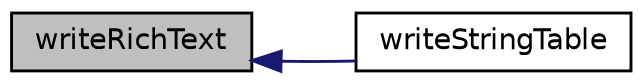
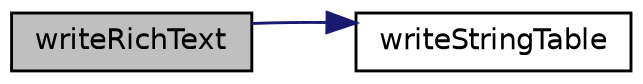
(319, 61) -> (289, 23)
